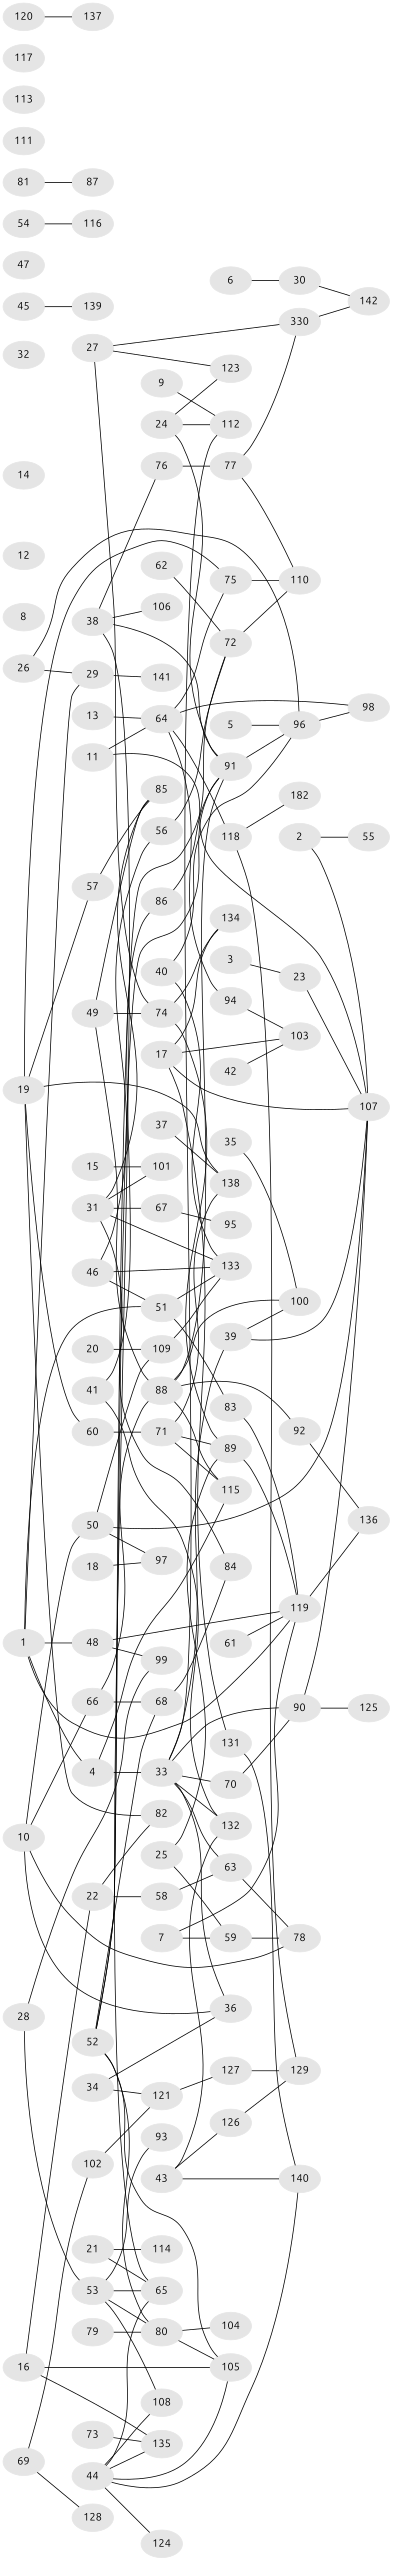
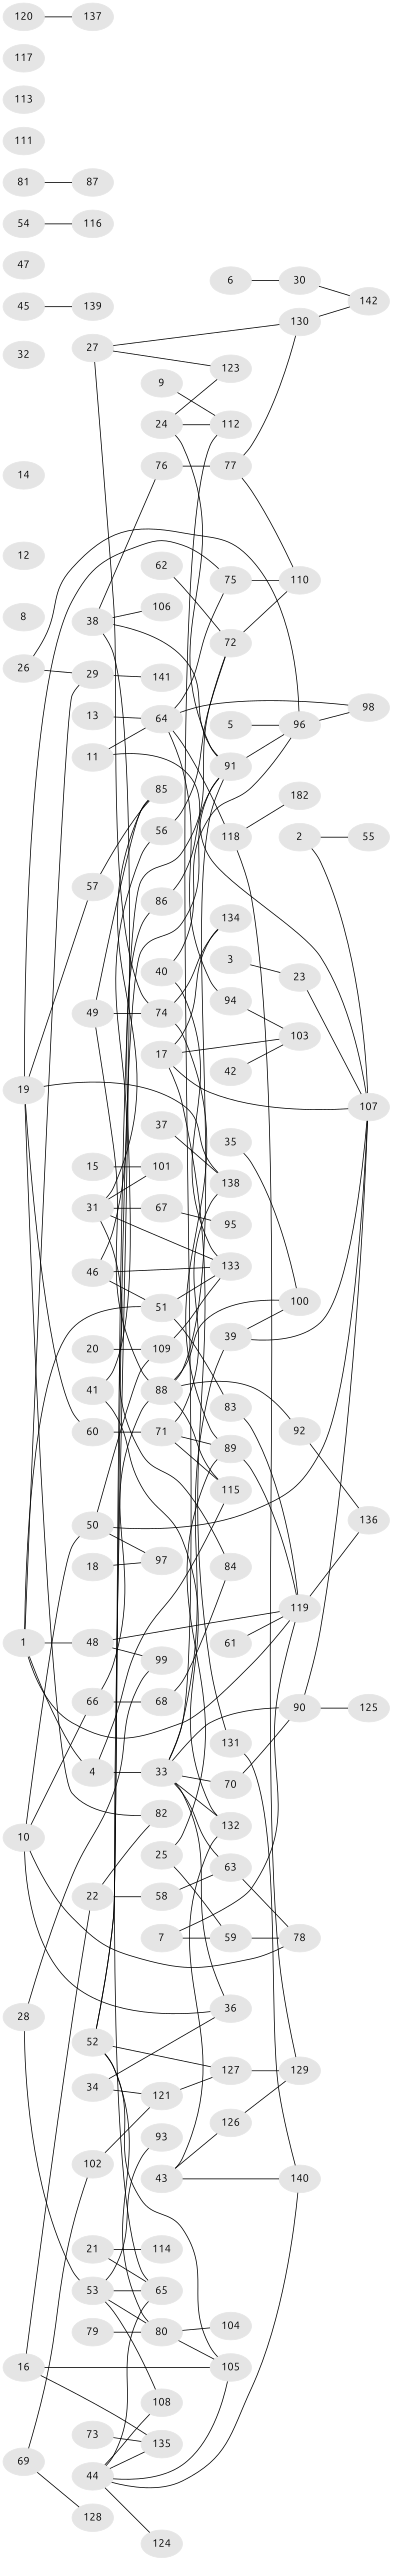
(300, 322) -> (300, 322)
(121, 1871) -> (162, 2057)
